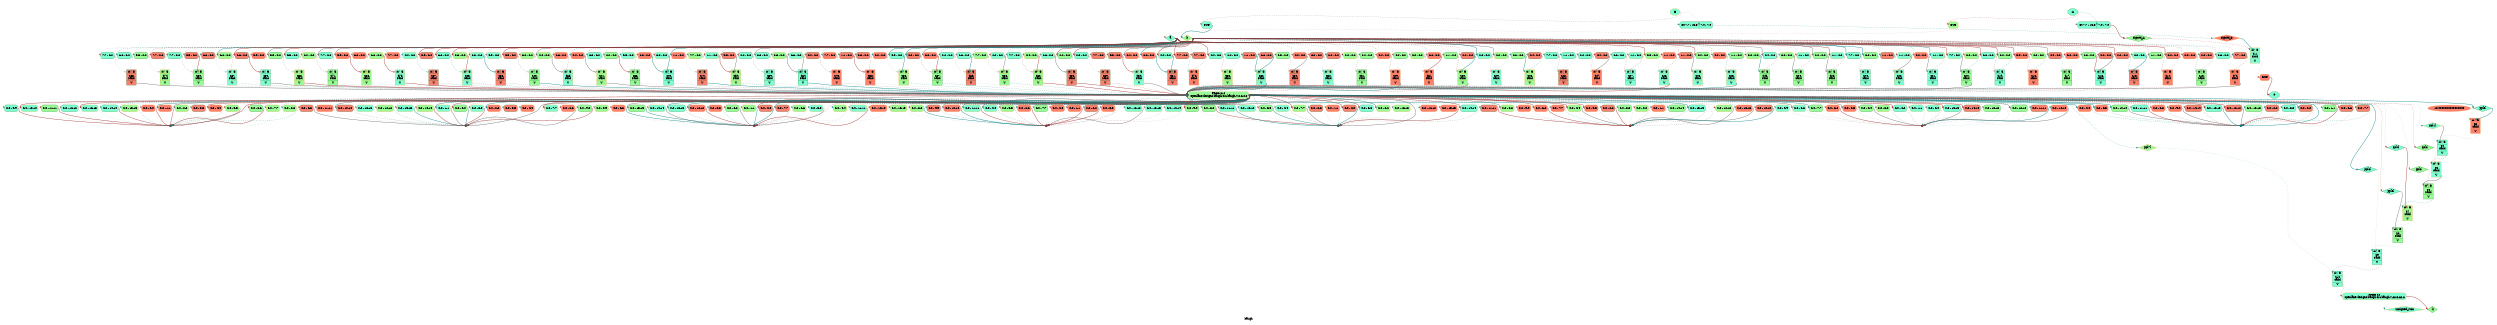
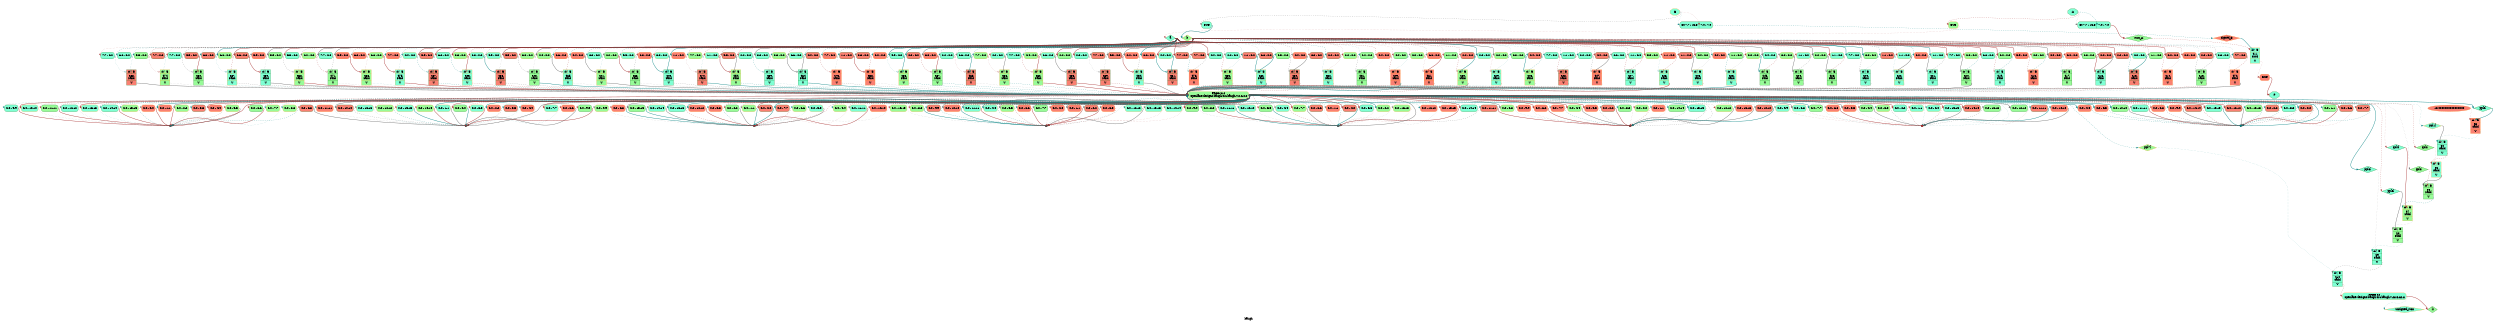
(2138, 38) -> (2138, 38)
